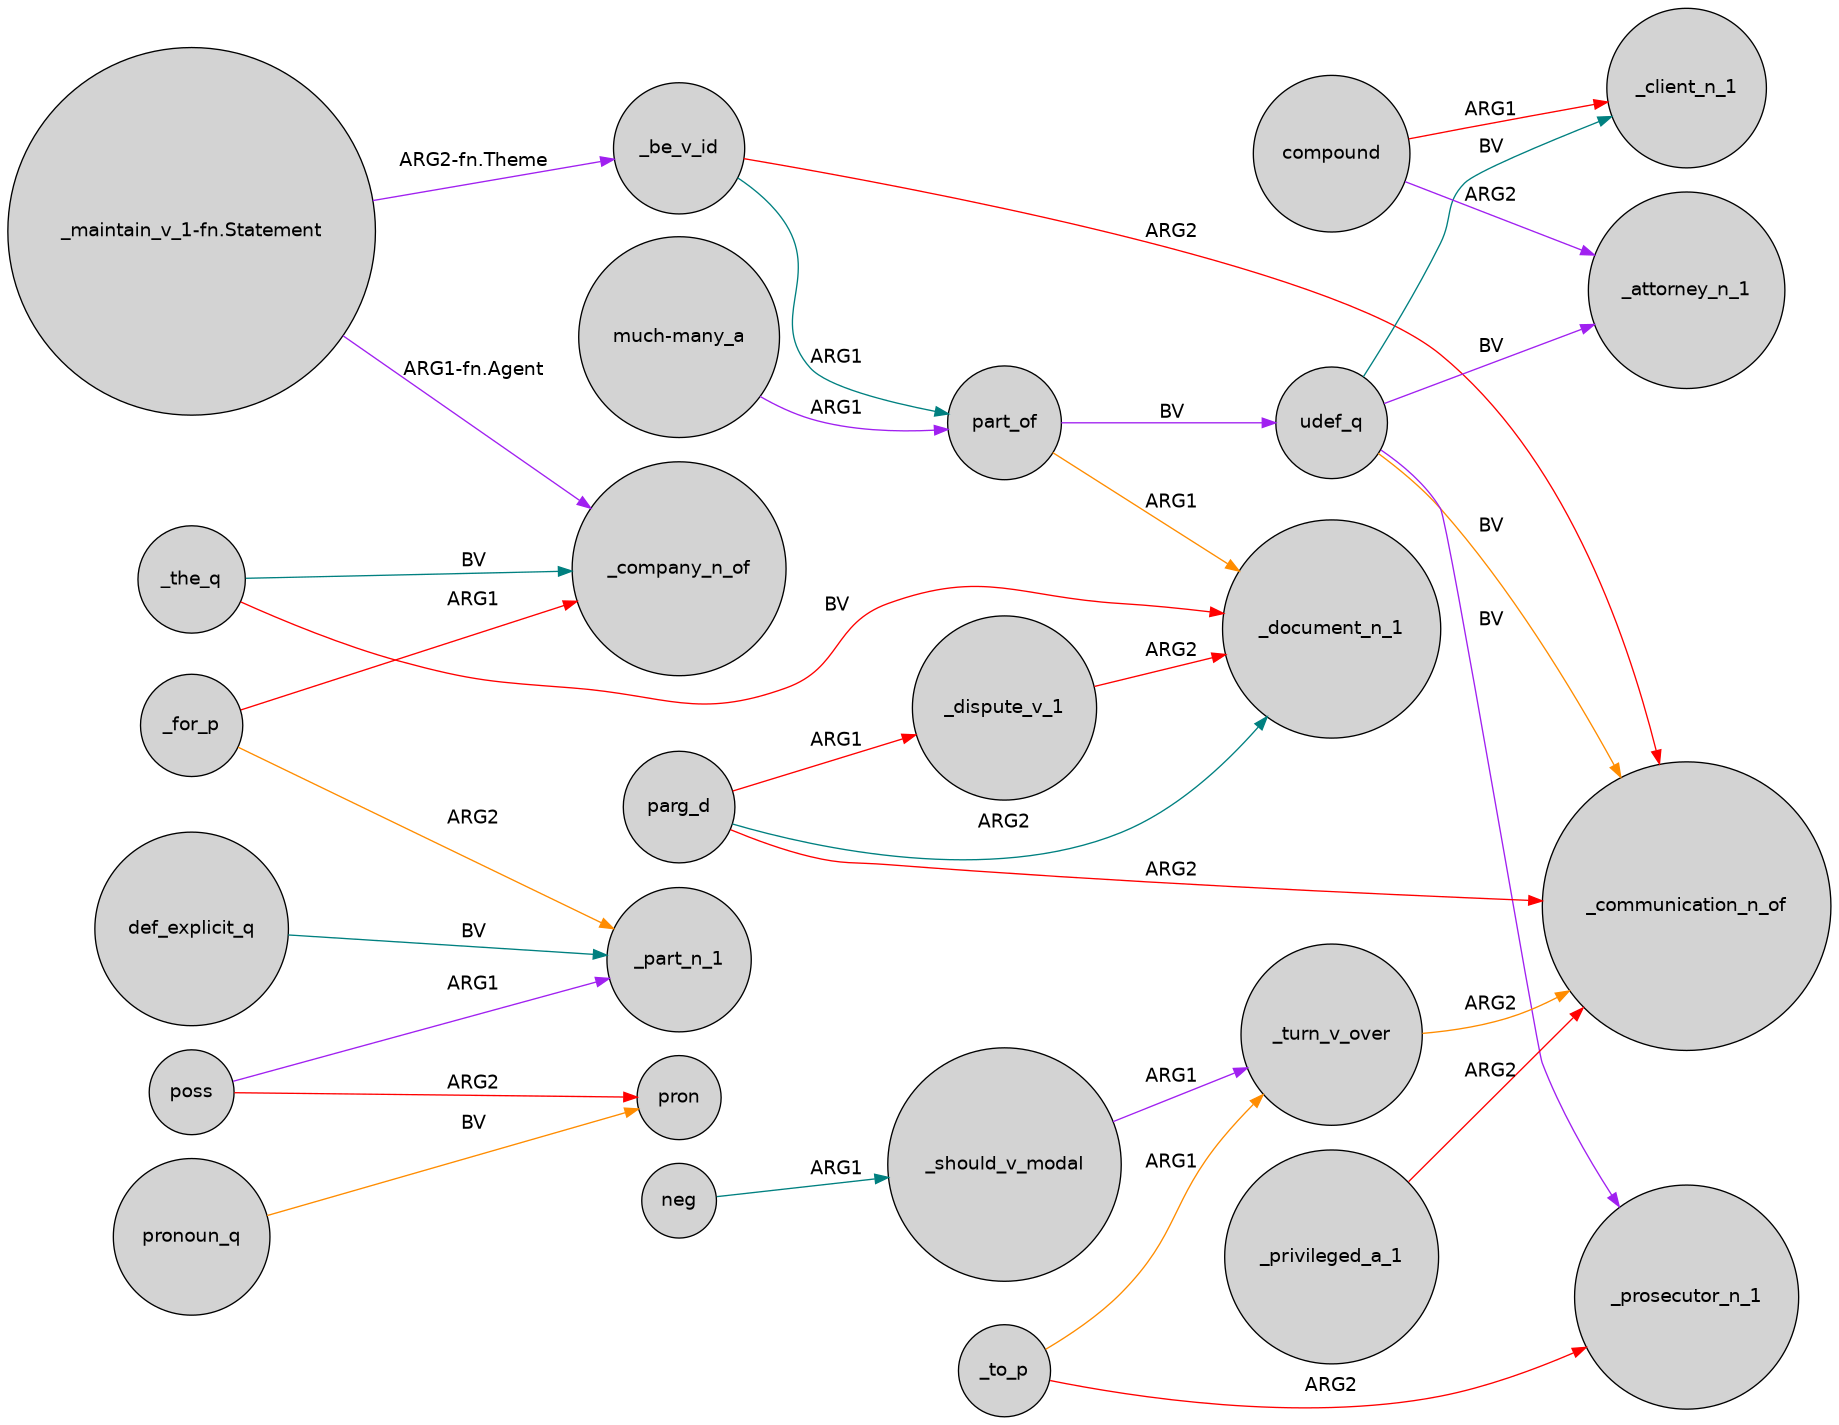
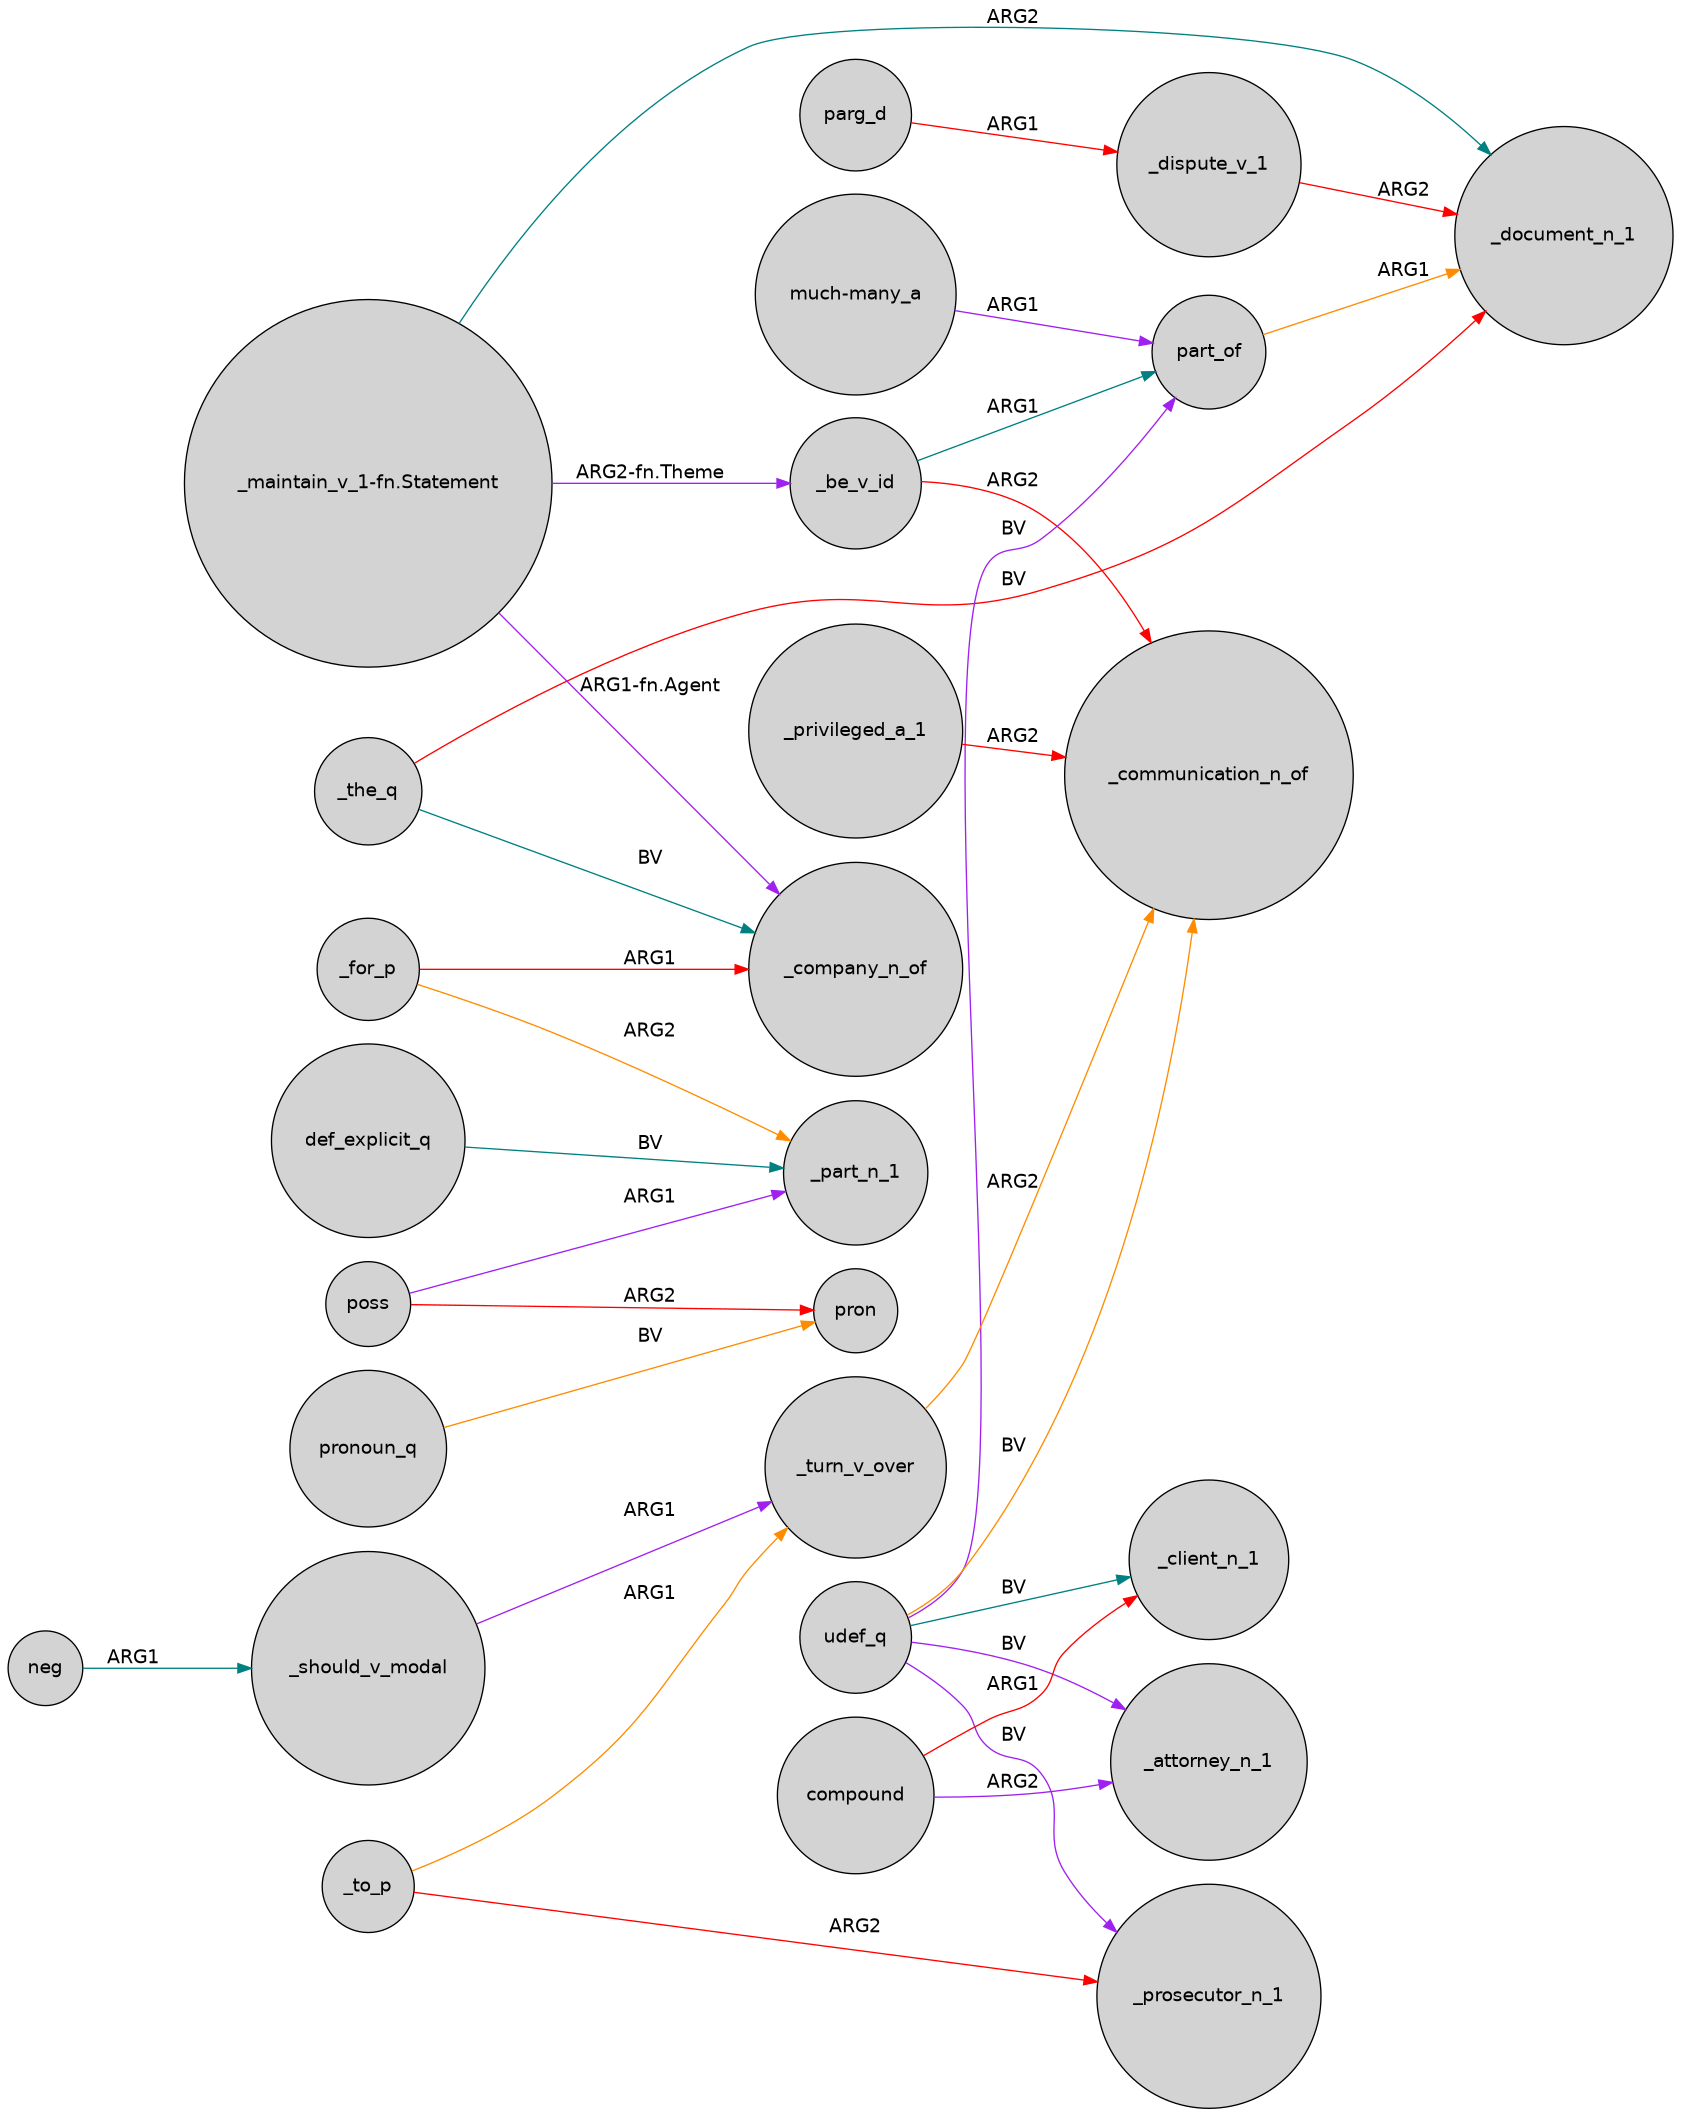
(1162, 423) -> (970, 982)
(1014, 857) -> (926, 28)
(1127, 881) -> none
